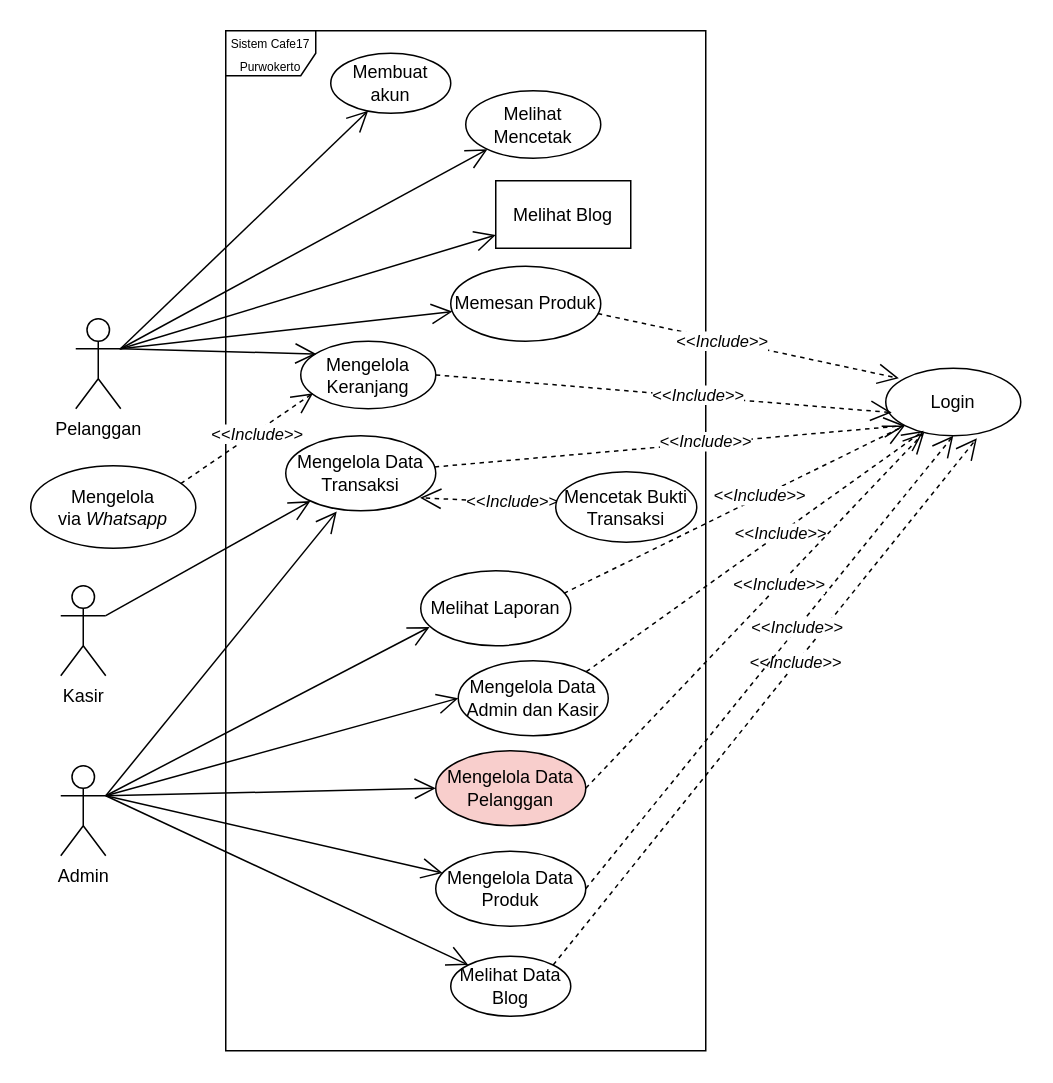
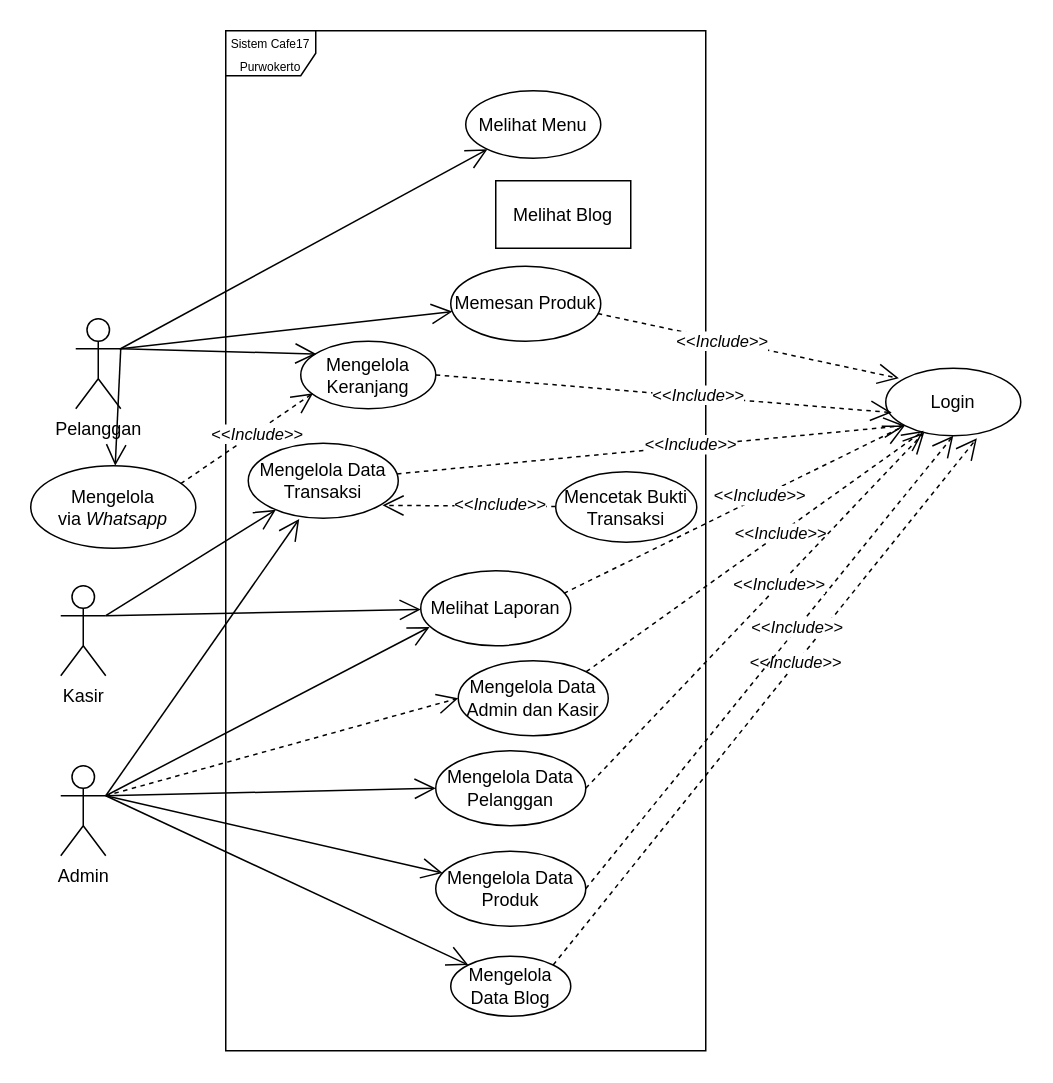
(391, 83) -> none
(533, 125) -> (533, 125)
(246, 228) -> none
(312, 291) -> (117, 435)
(361, 473) -> (323, 481)
none -> (263, 613)
(342, 730) -> (342, 730)
(511, 788) -> (511, 788)
(511, 986) -> (511, 986)
